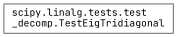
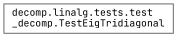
(89, 19) -> (89, 19)
